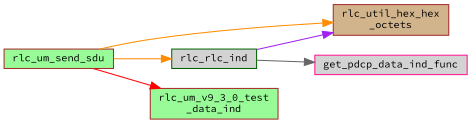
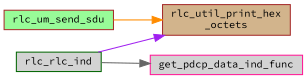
(391, 20) -> (226, 20)
(138, 59) -> none
(214, 104) -> none
